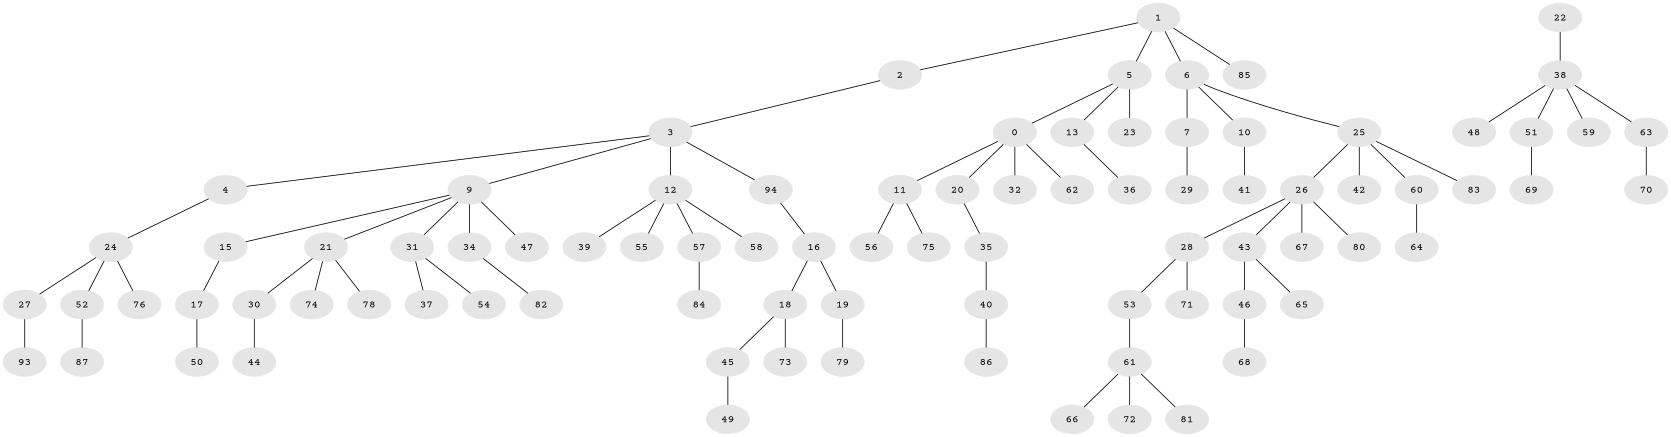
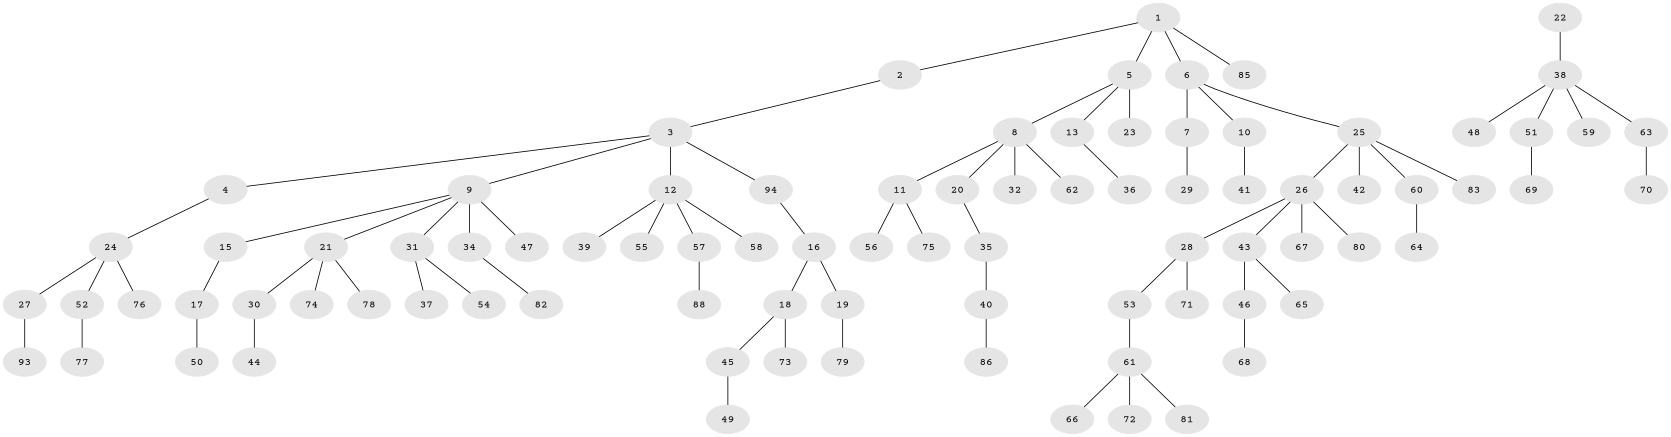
(1015, 132) -> (1015, 132)
(699, 305) -> (699, 305)
(82, 362) -> (82, 362)
